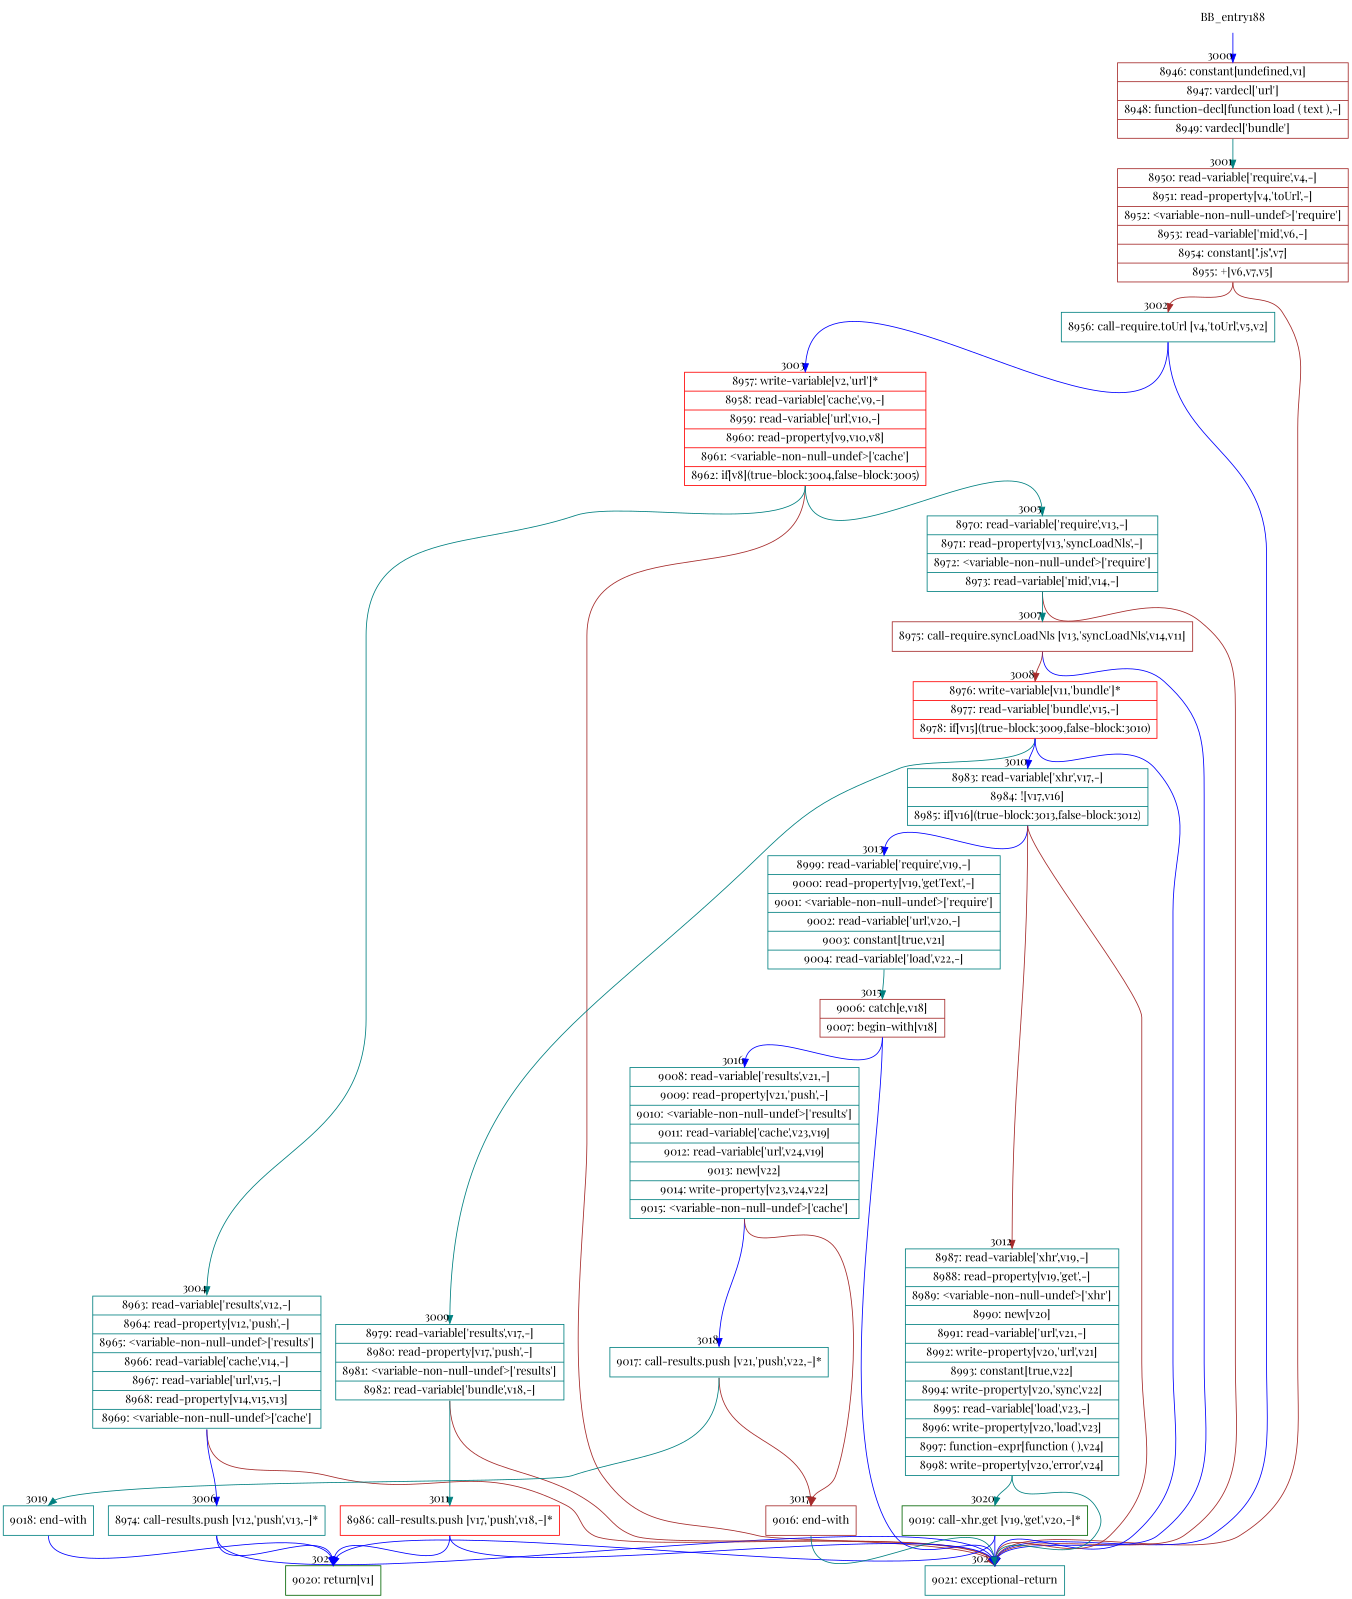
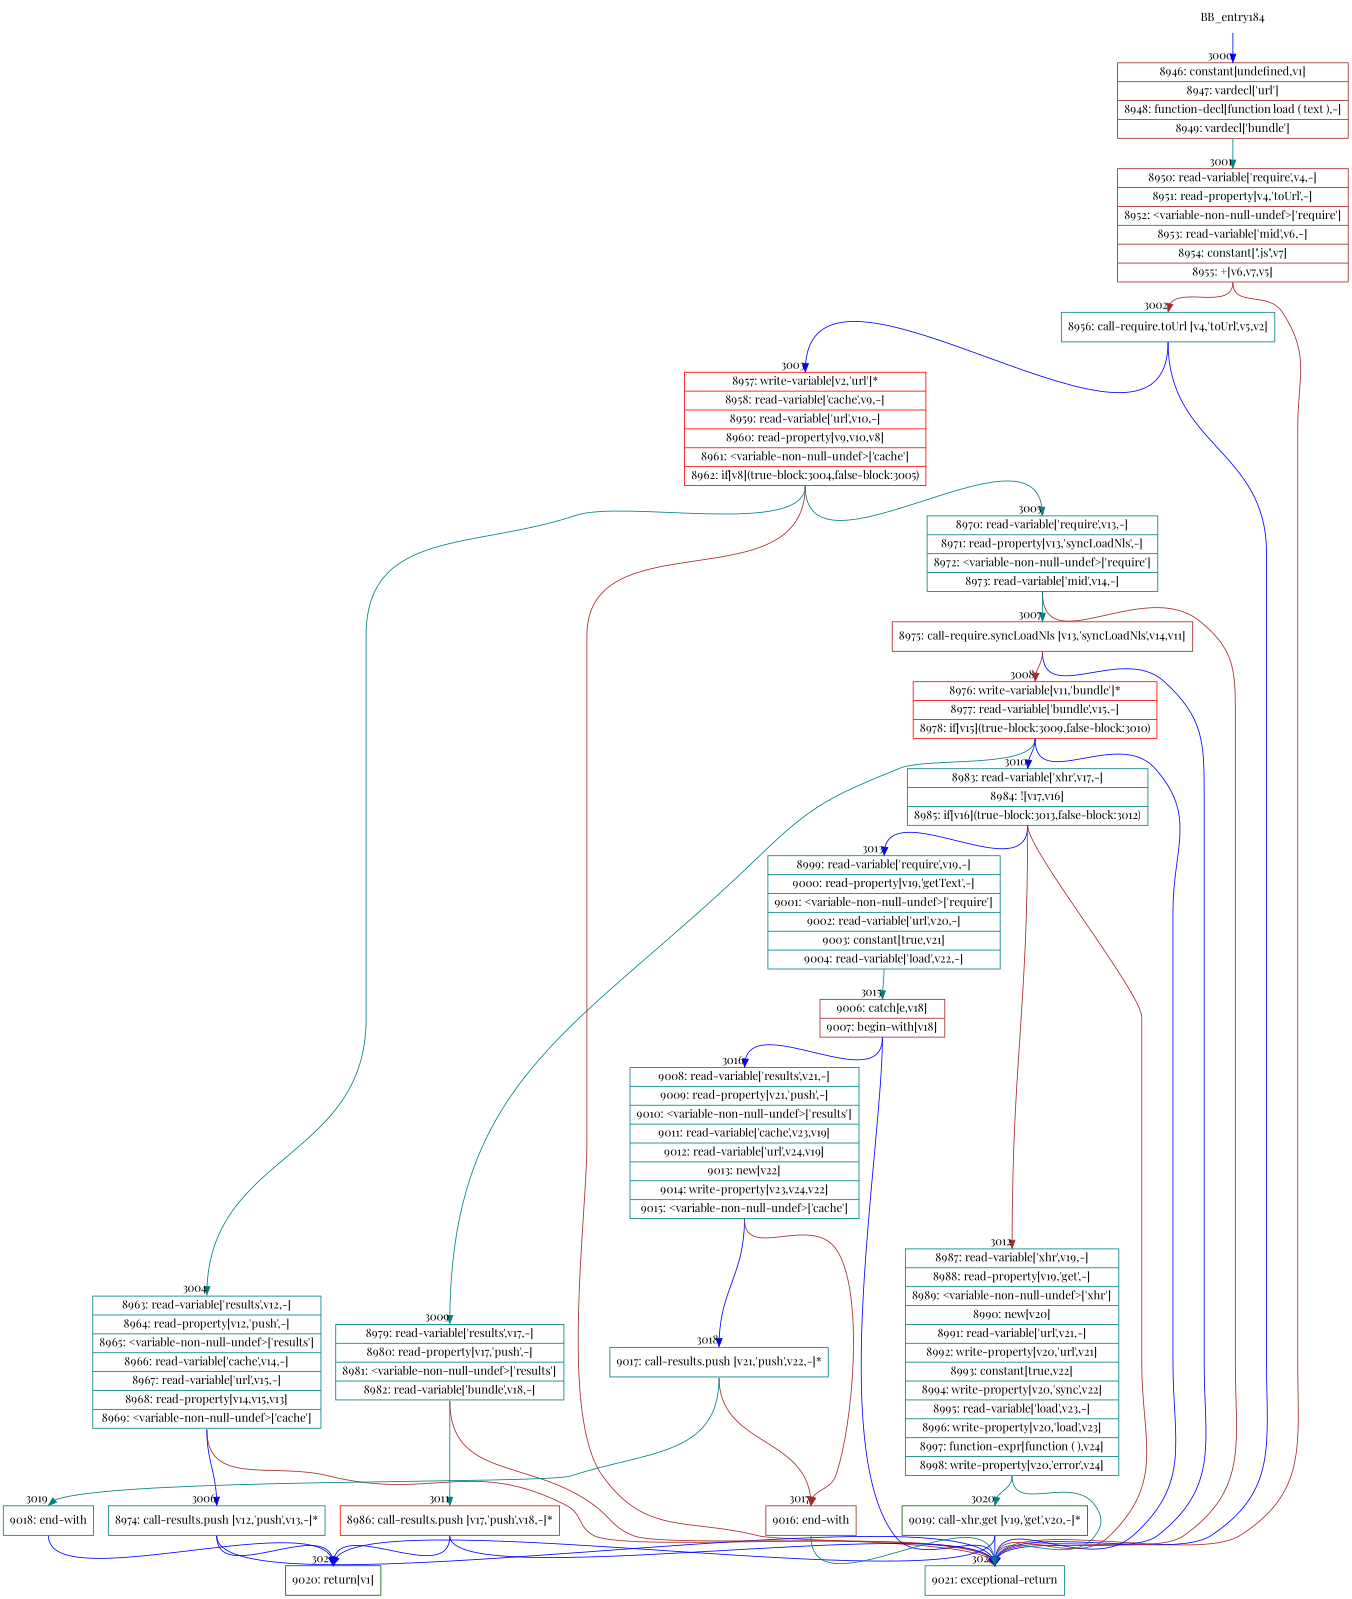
(1233, 18) -> (1233, 18)
